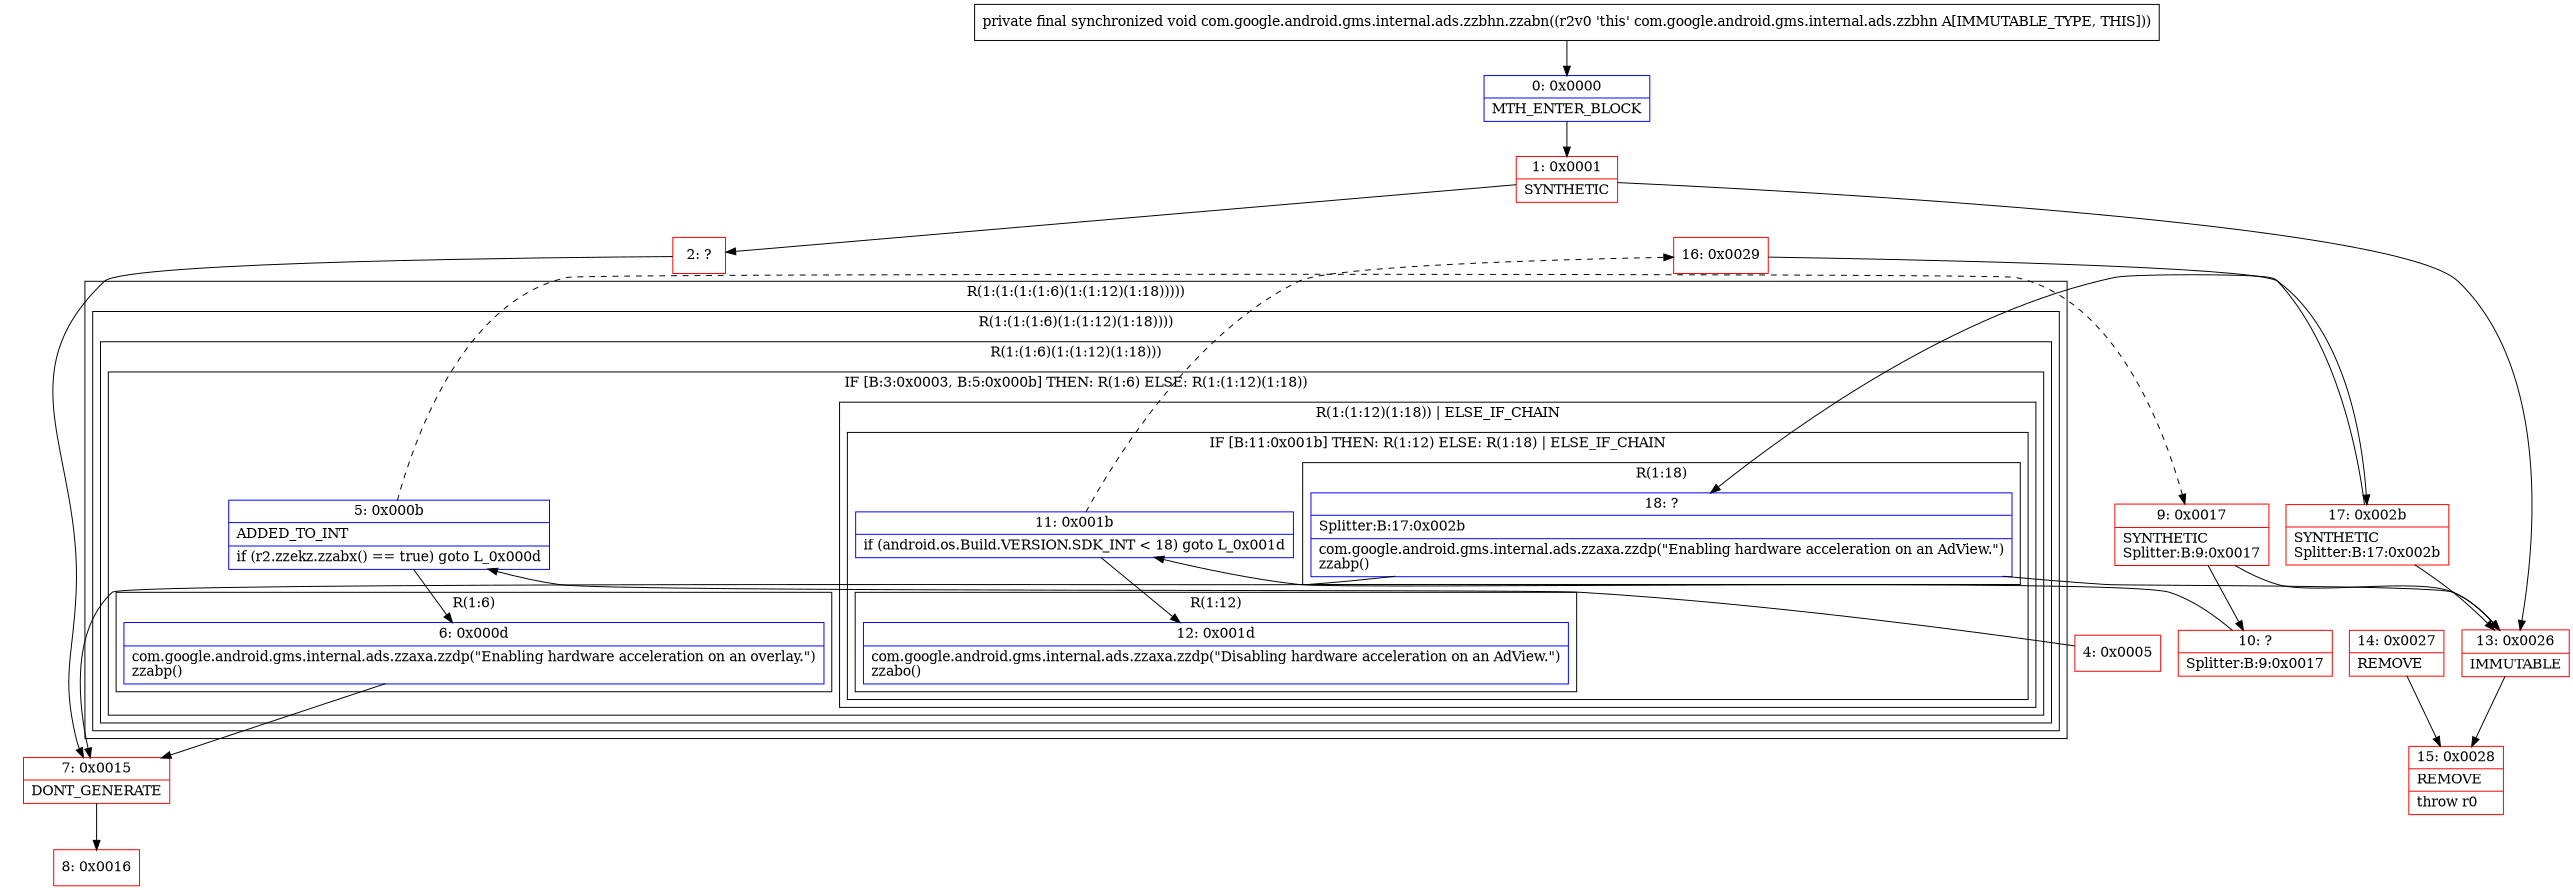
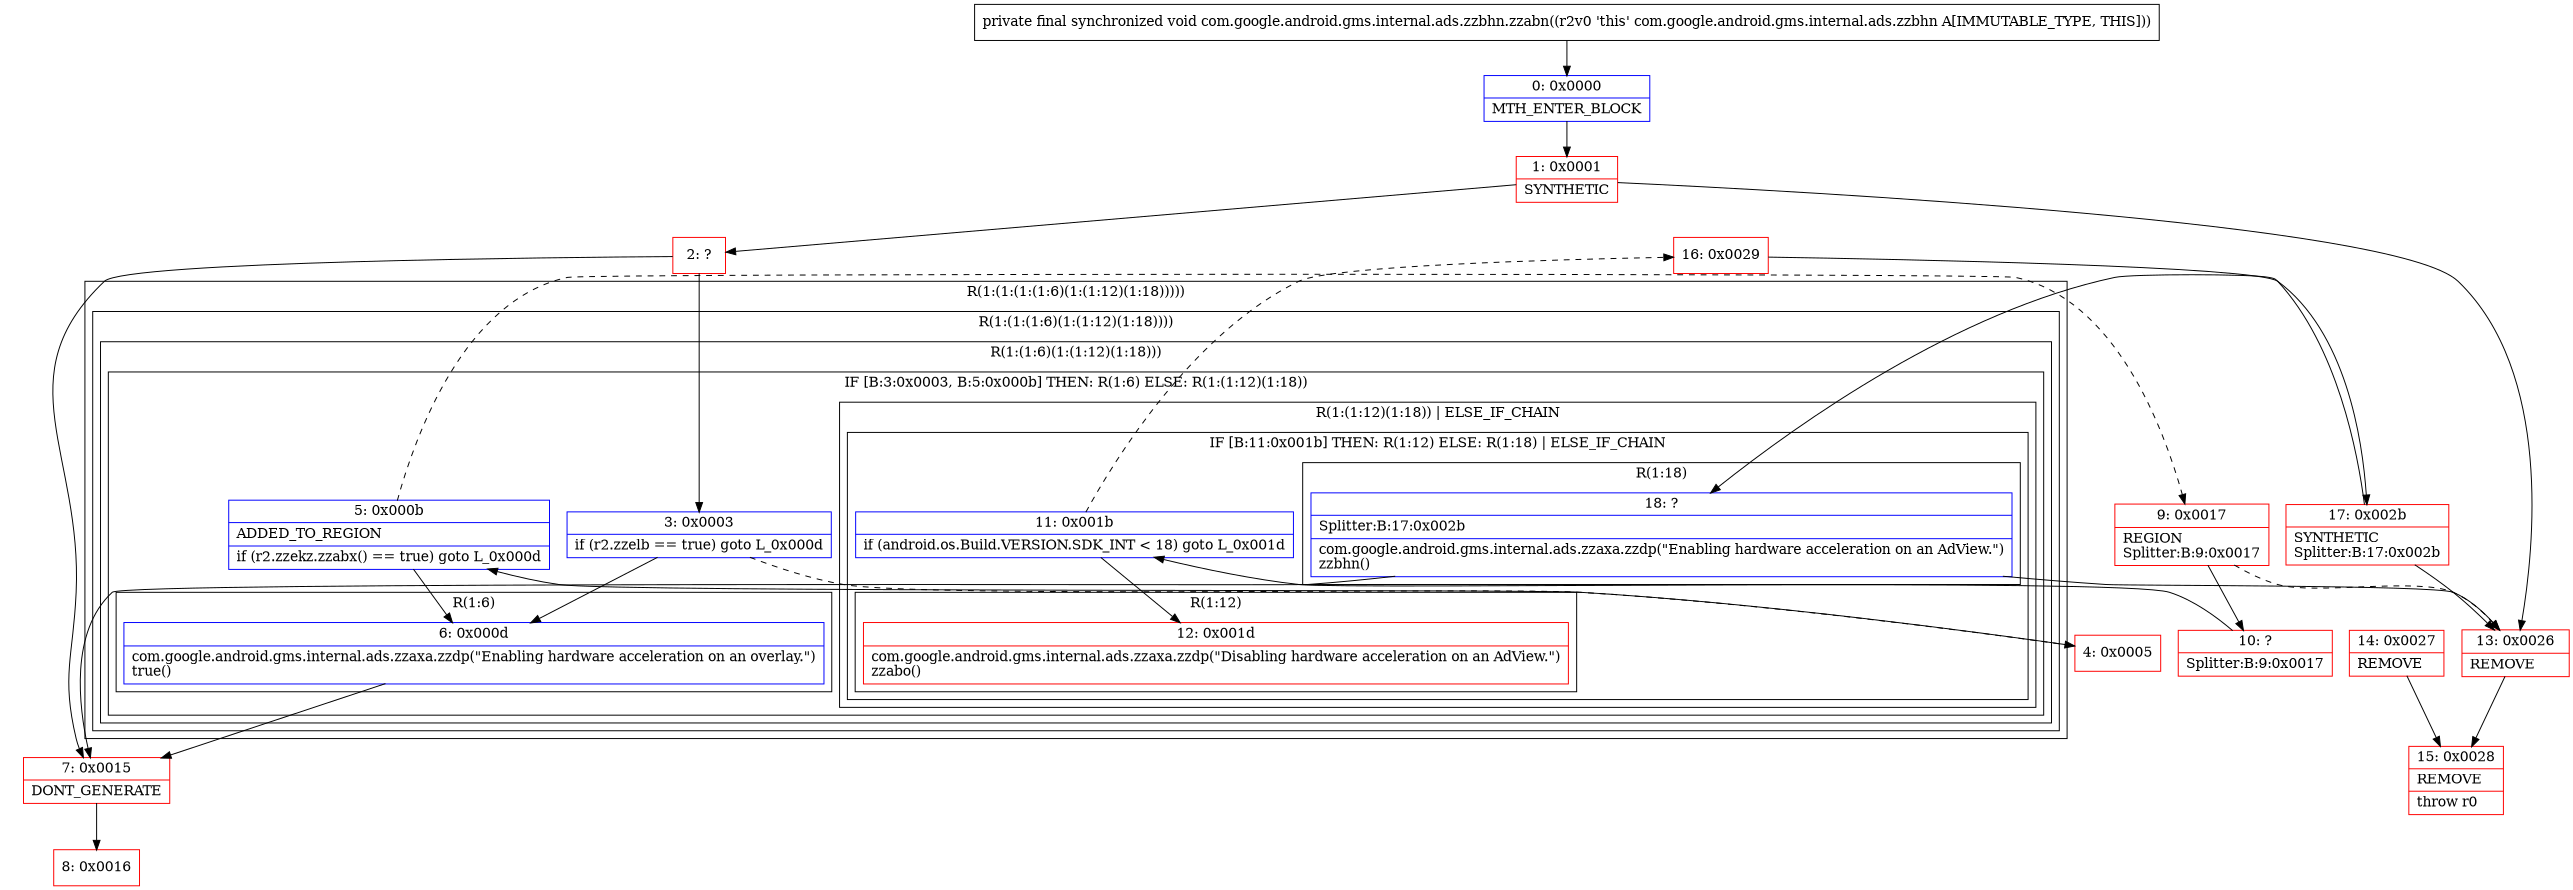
(293, 534) -> (309, 534)
none -> (699, 535)
(2166, 539) -> (2152, 539)
(1344, 565) -> (1345, 565)
(2367, 587) -> (2367, 587)
(1216, 653) -> (1216, 653)
(2516, 664) -> (2502, 664)
(157, 672) -> (152, 672)
